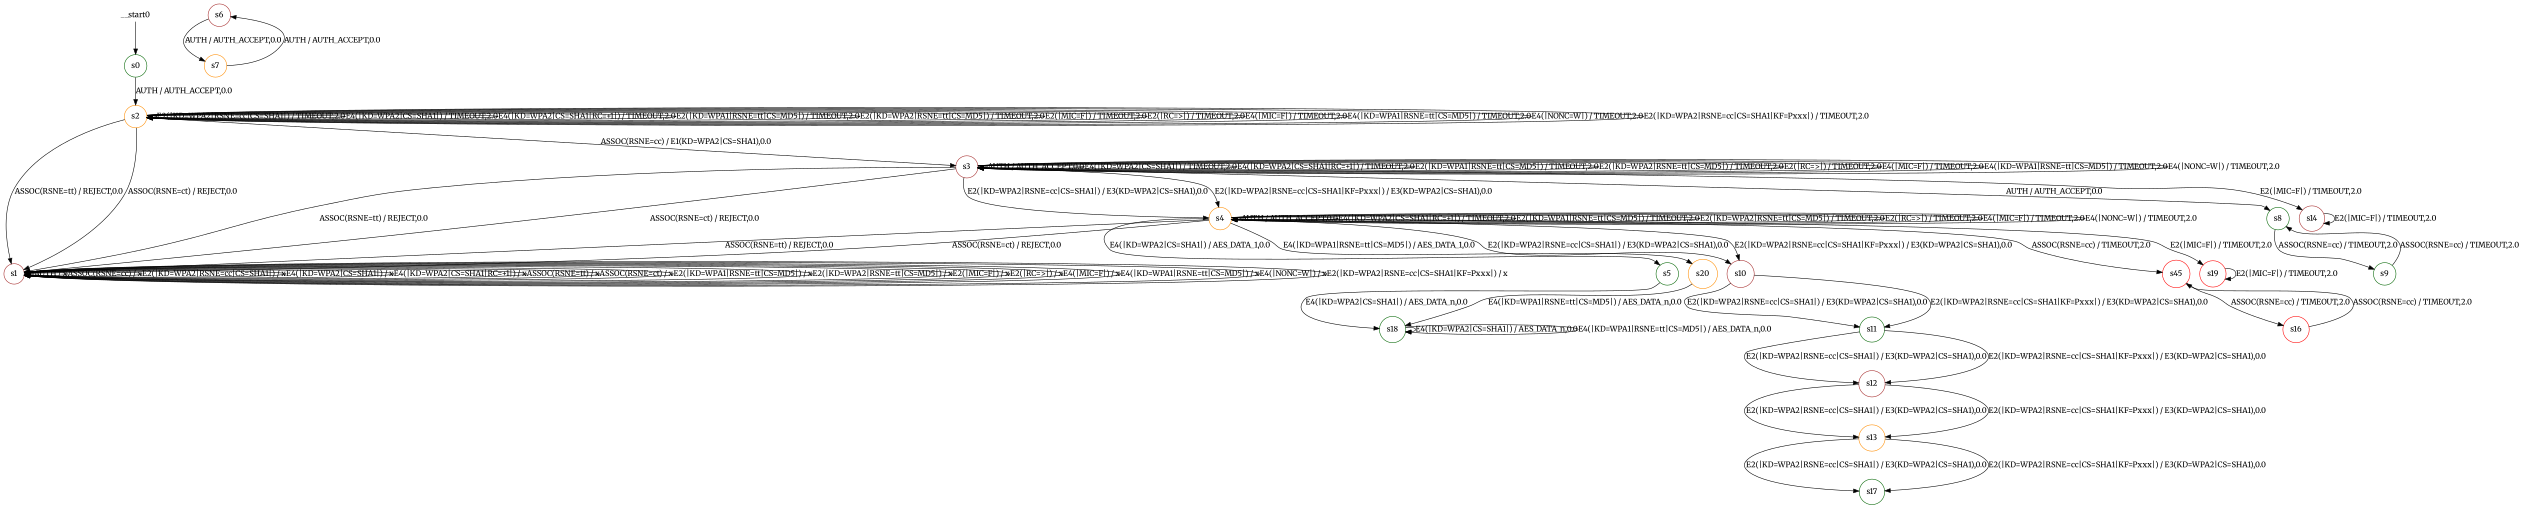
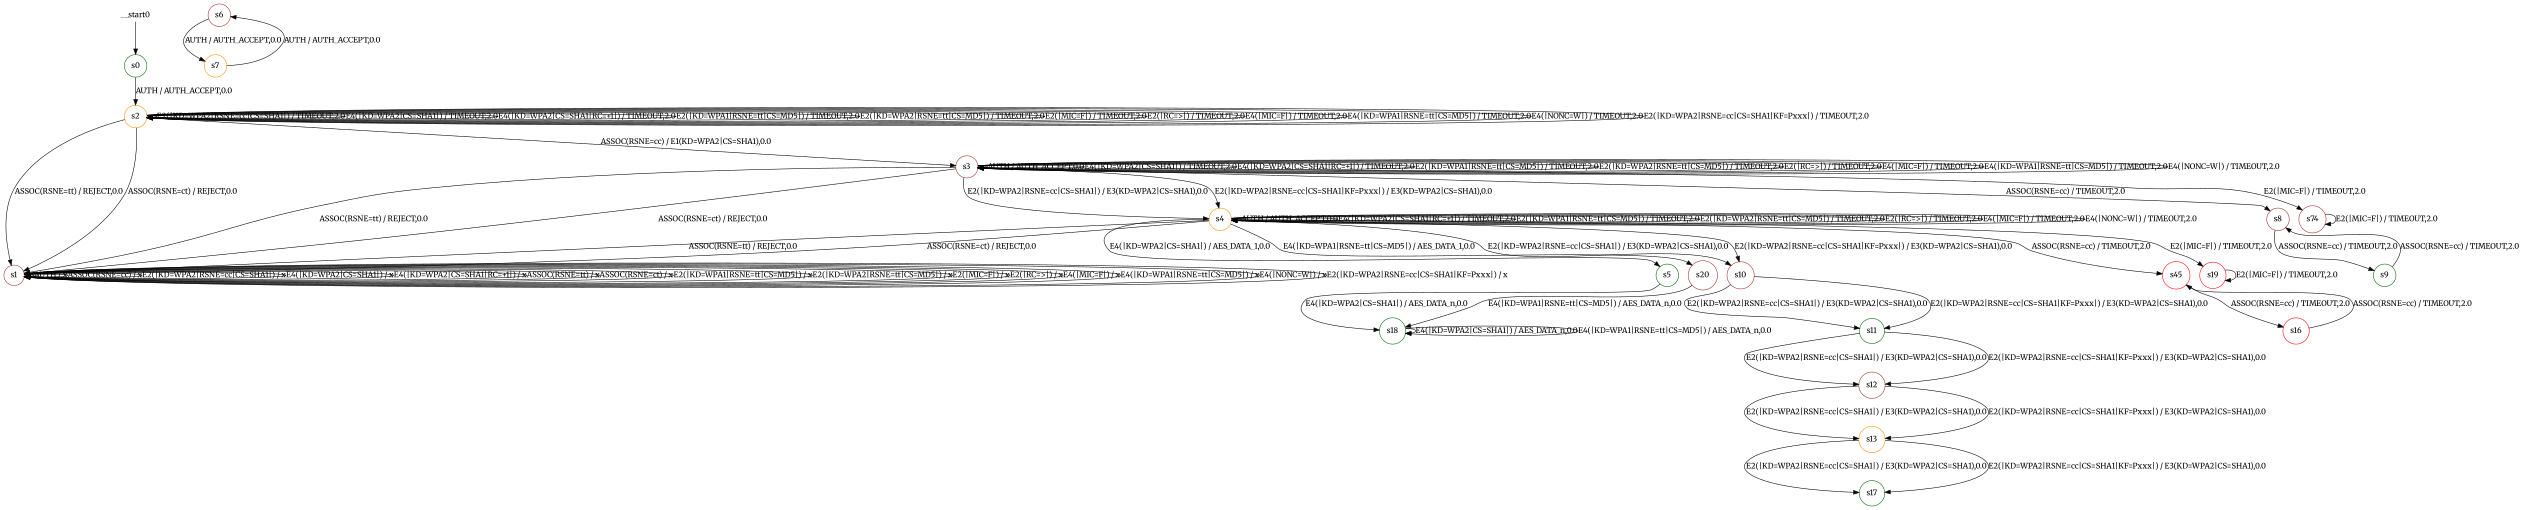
(2054, 192) -> (2066, 192)
(2278, 219) -> (2278, 219)
(2312, 219) -> (2312, 219)
(1703, 274) -> (1703, 275)
